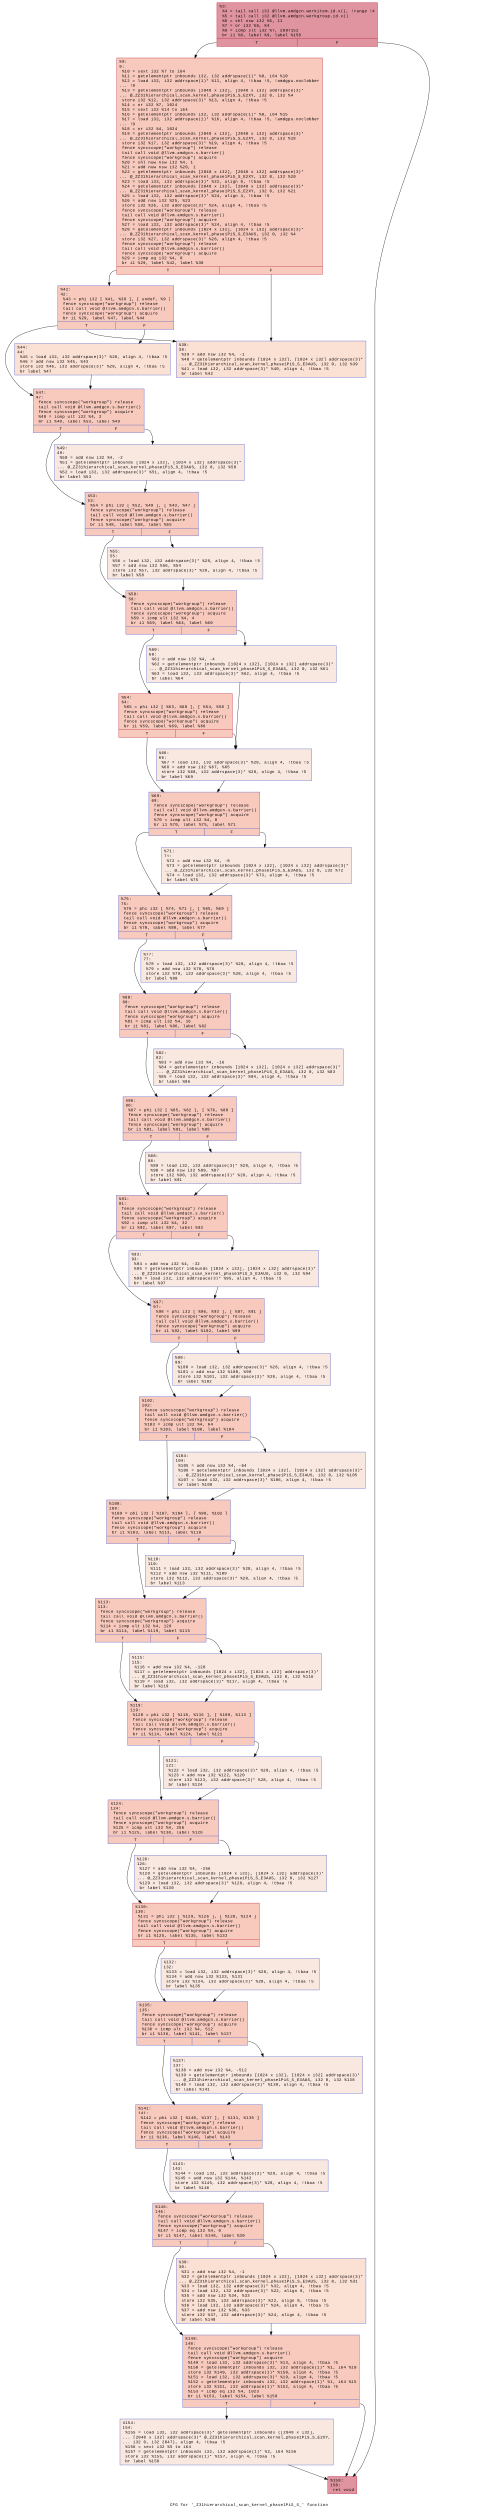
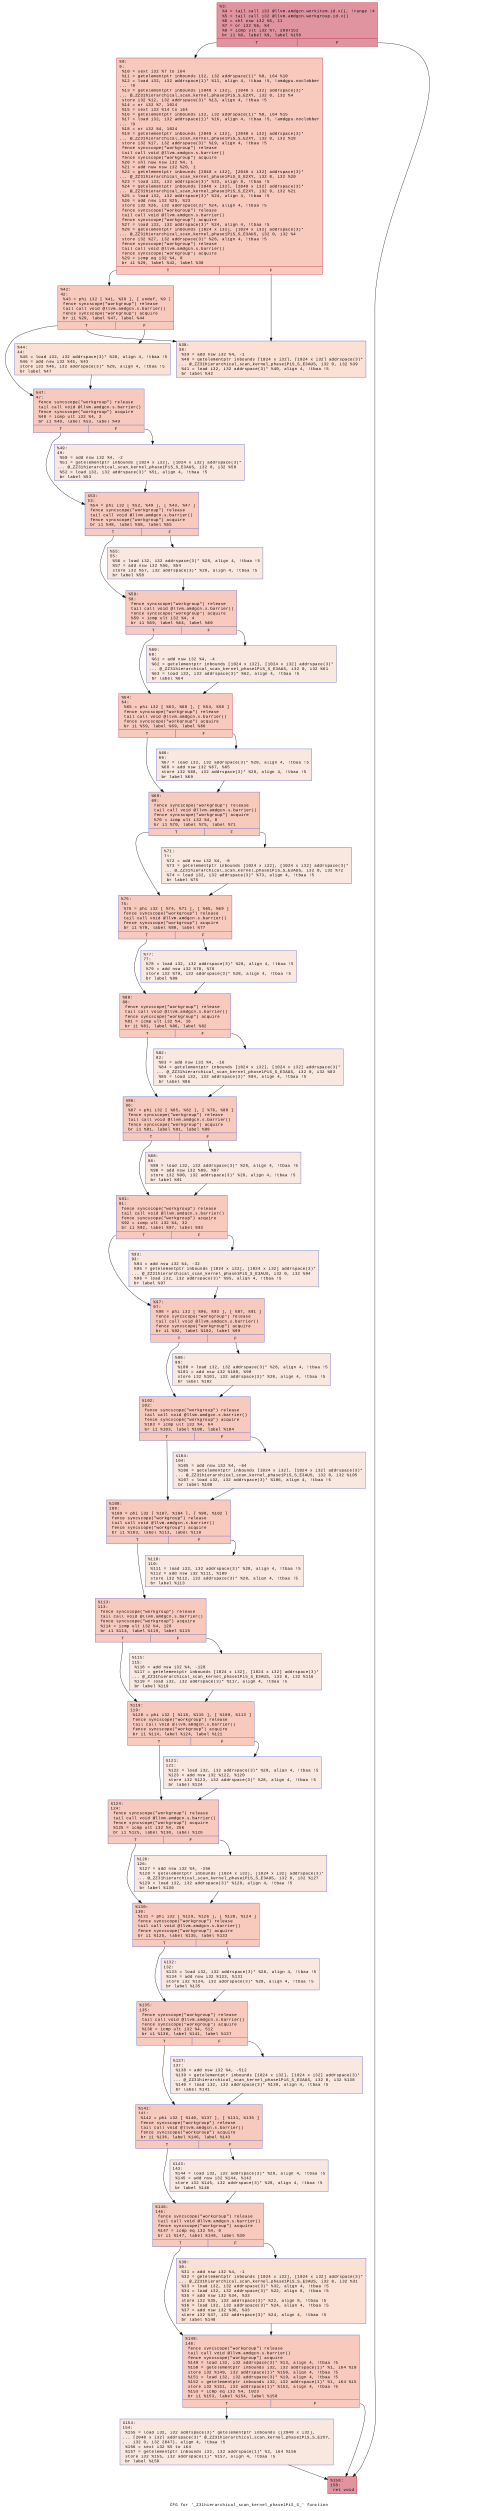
(238, 714) -> (212, 687)
(256, 866) -> (256, 866)
(193, 1592) -> none
(196, 1925) -> (196, 1925)
